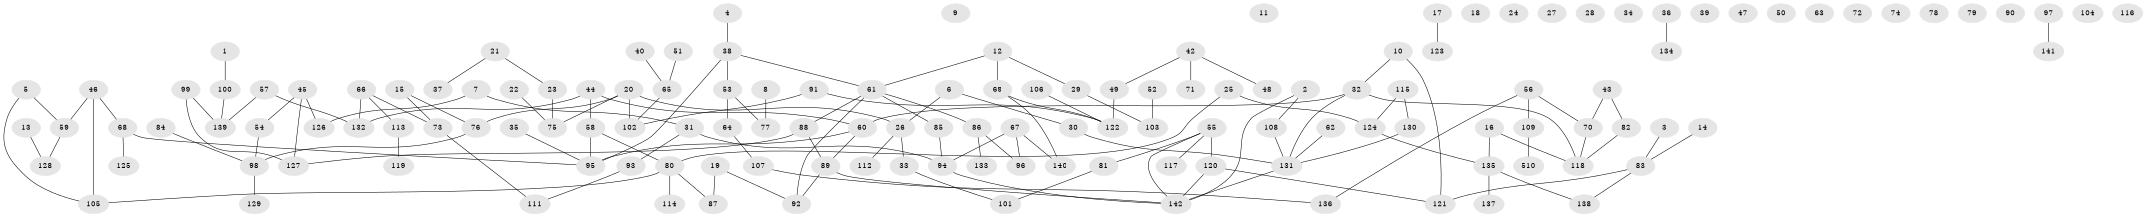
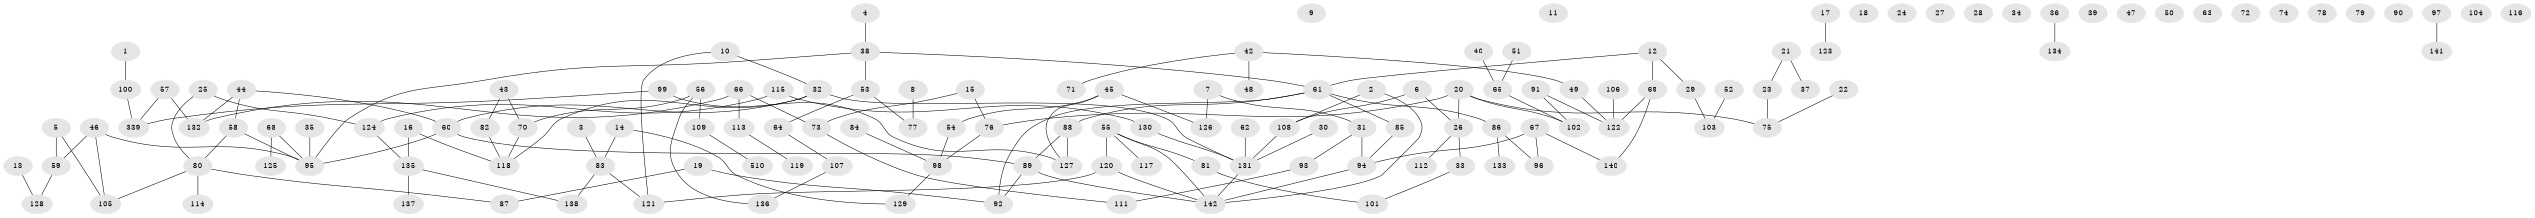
(108, 109) -> (202, 147)
(1016, 110) -> (1347, 108)
(220, 128) -> (134, 128)
none -> (754, 183)
